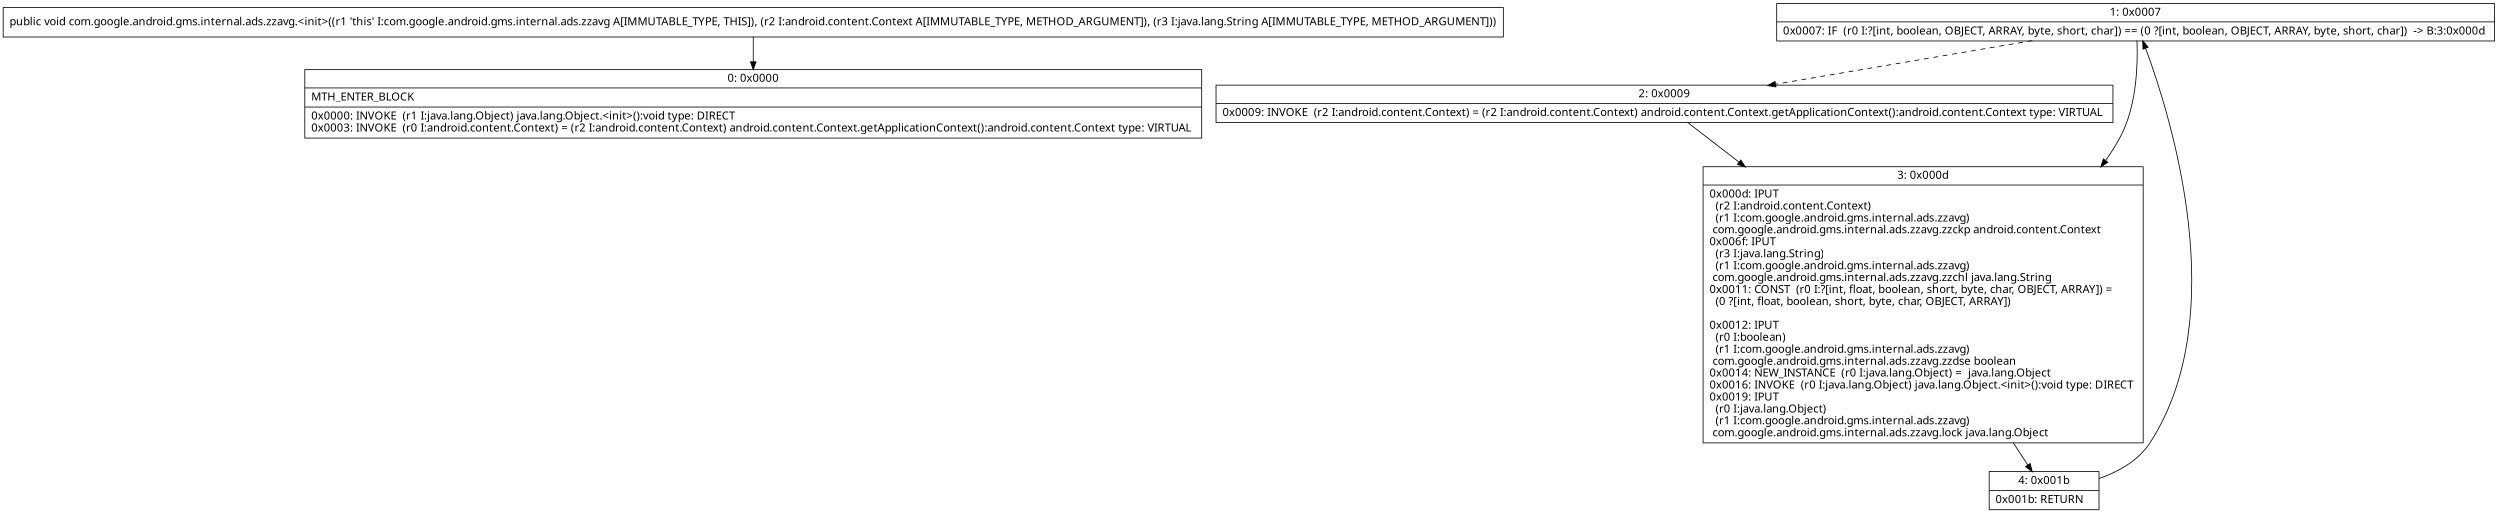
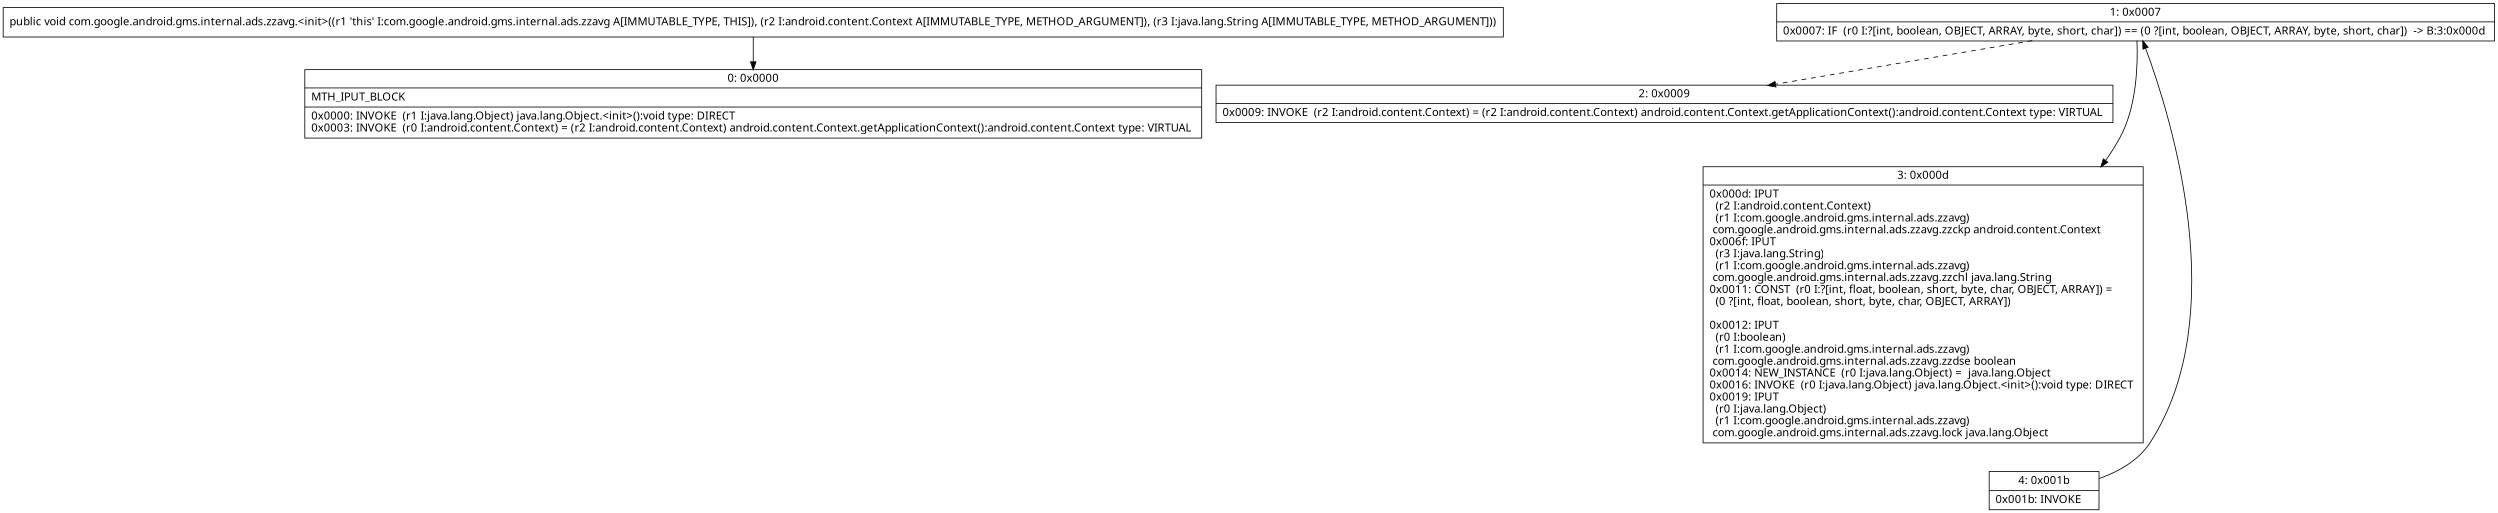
(363, 97) -> (359, 97)
(1713, 142) -> none
(2020, 454) -> none
(2044, 500) -> (2043, 500)
